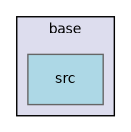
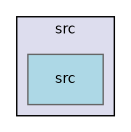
(66, 30) -> (66, 30)
